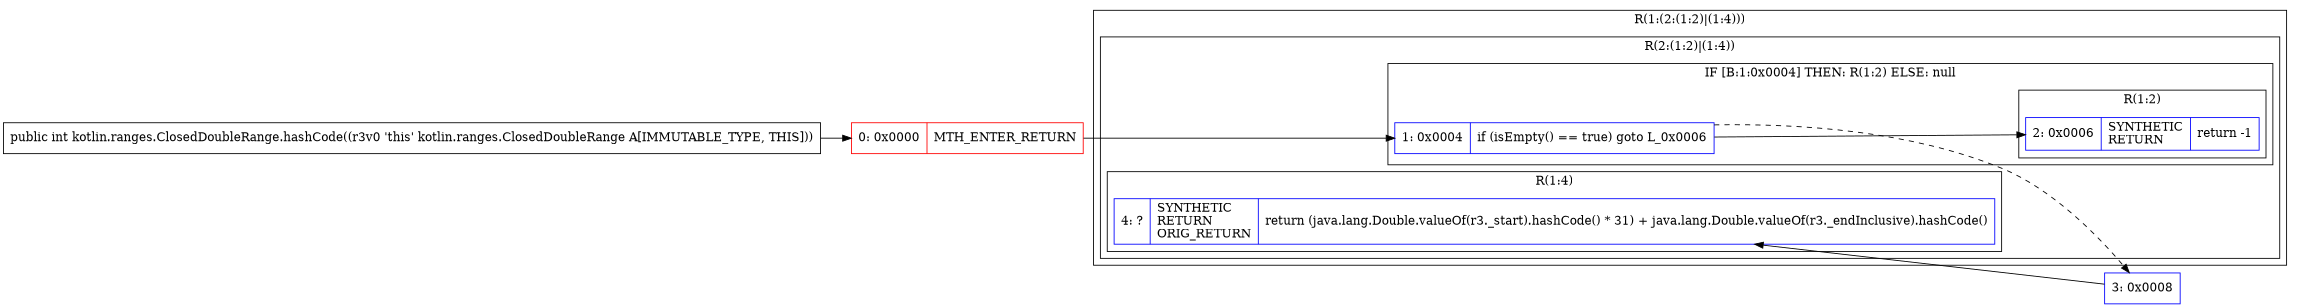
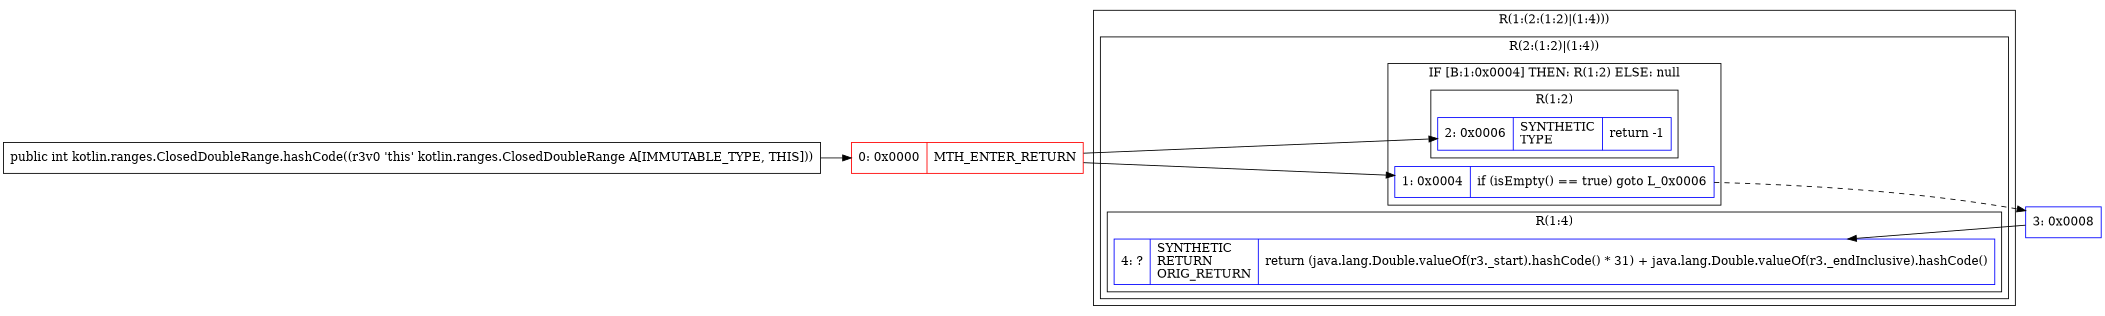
(1843, 136) -> (1256, 146)
(2136, 140) -> (1537, 140)
